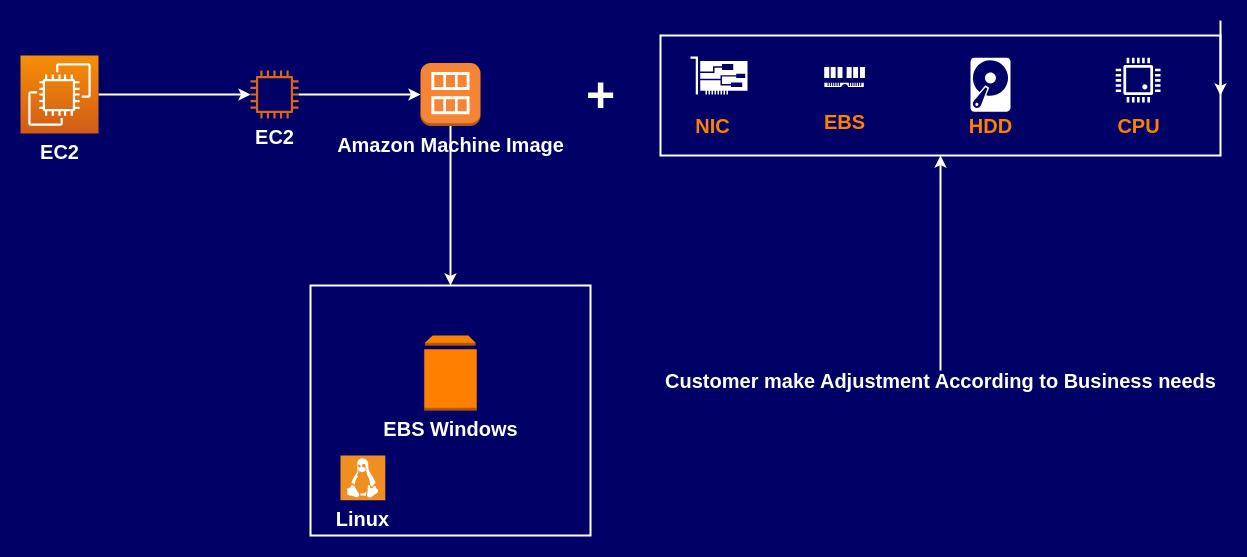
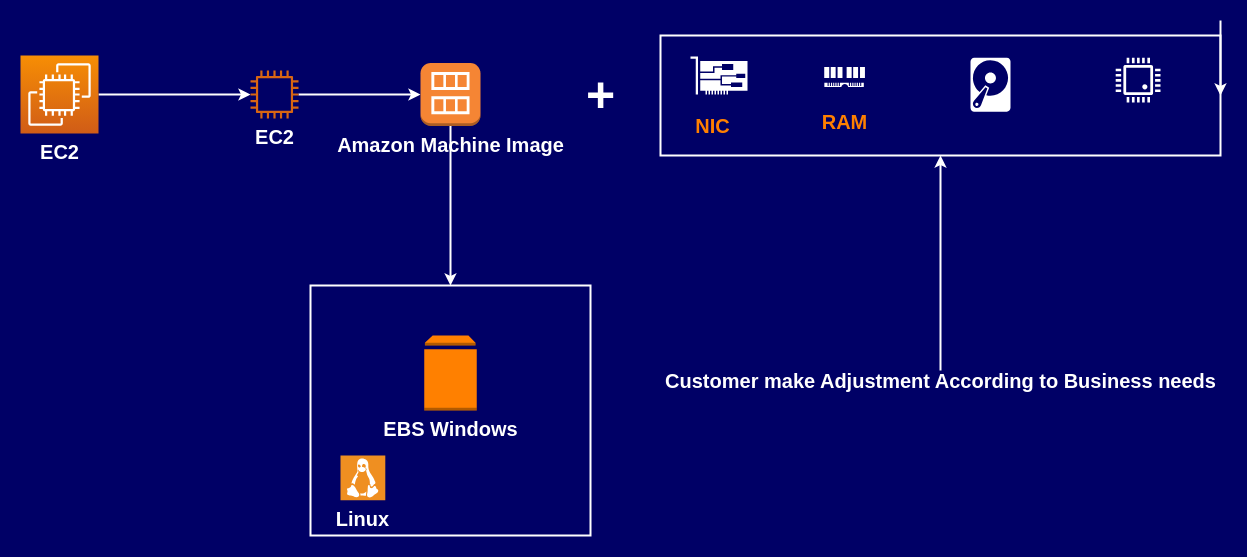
(845, 122) -> (845, 122)
(991, 126) -> none
(1138, 126) -> none
